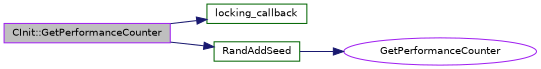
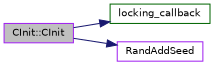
(87, 33) -> (39, 33)
(257, 51) -> (160, 51)
(440, 51) -> none
